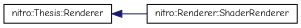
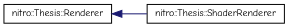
(222, 14) -> (216, 14)
